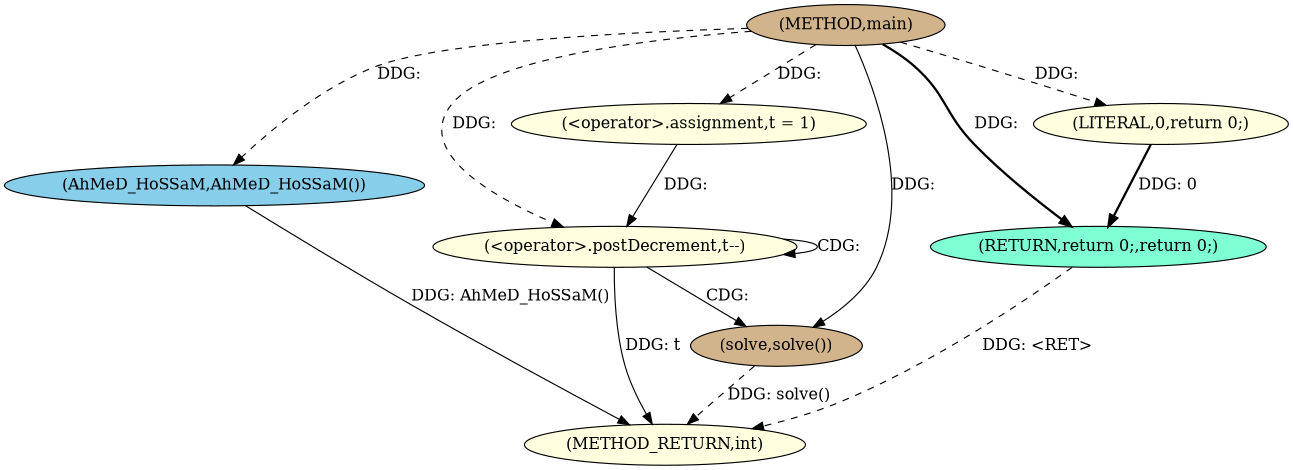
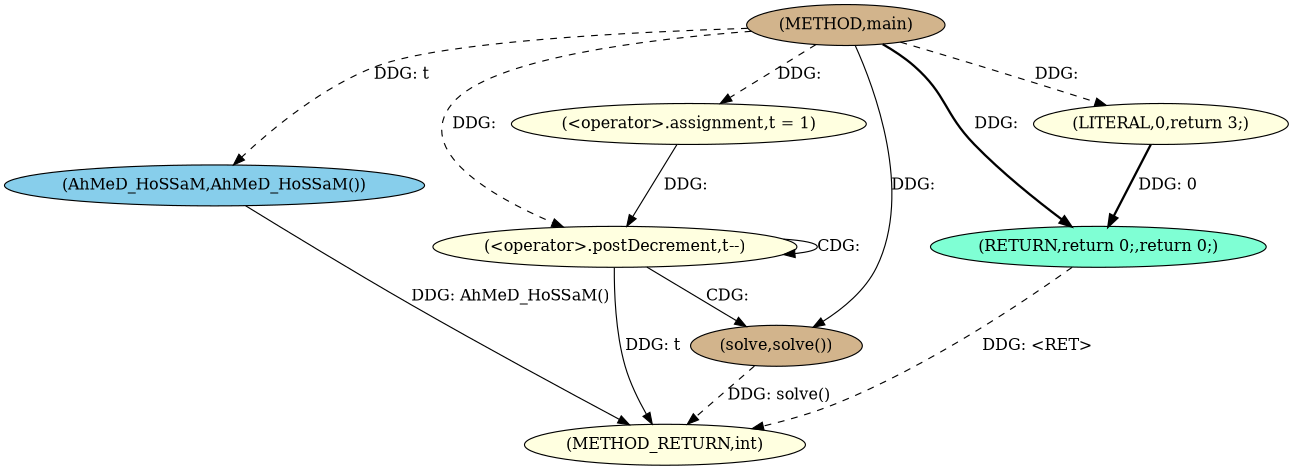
(402, 75) -> (402, 75)
(1161, 124) -> (1161, 124)
